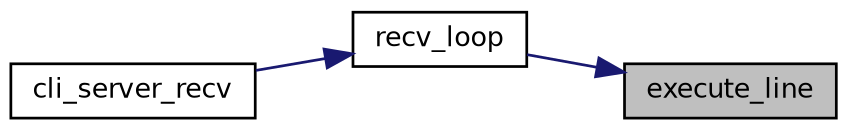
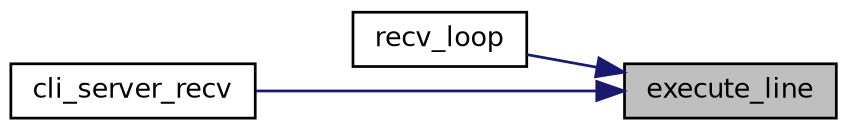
(291, 64) -> (426, 91)
